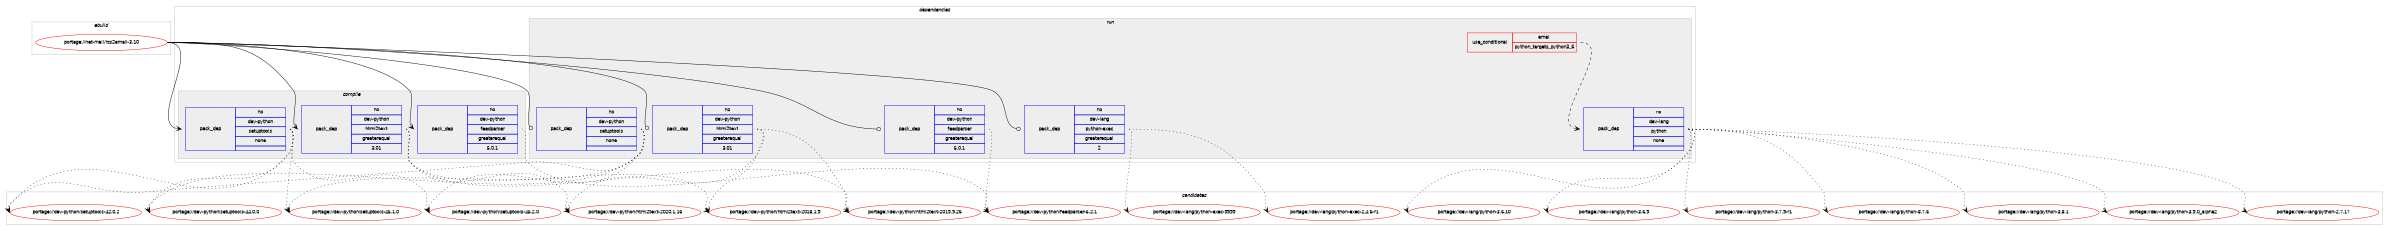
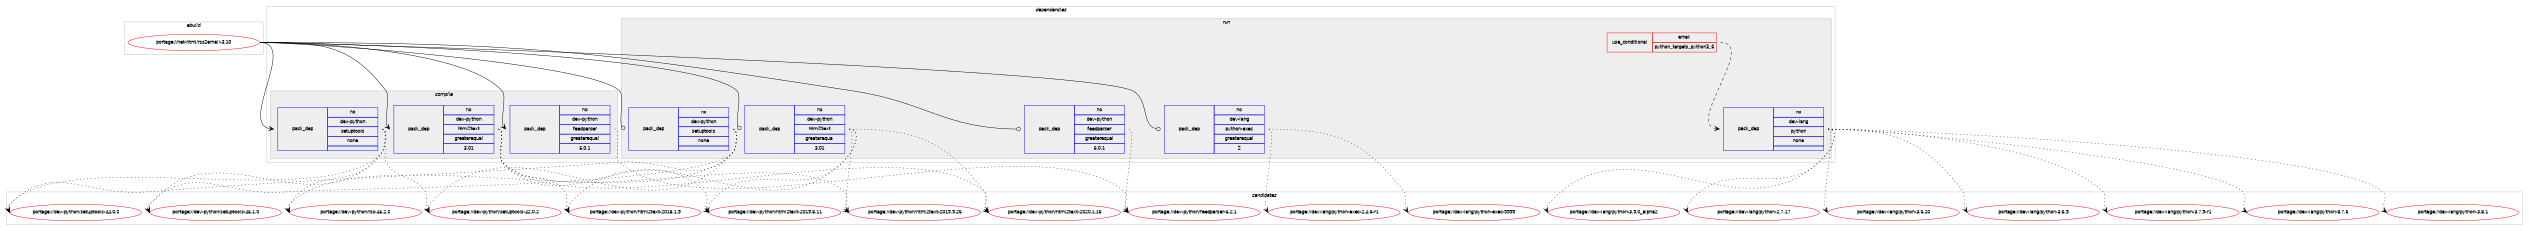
(101, 42) -> (194, 42)
(495, 212) -> (356, 212)
none -> (775, 212)
